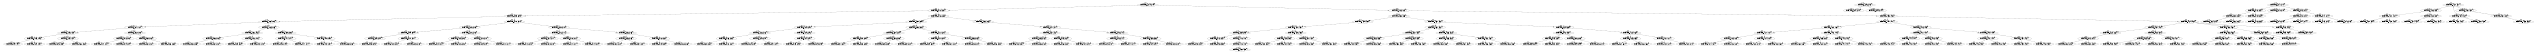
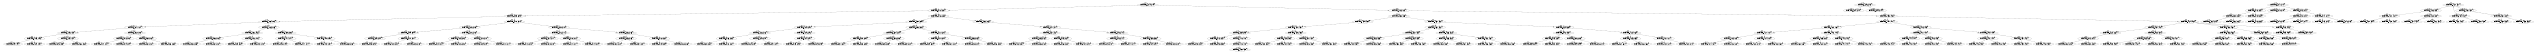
none -> (2501, 22)
